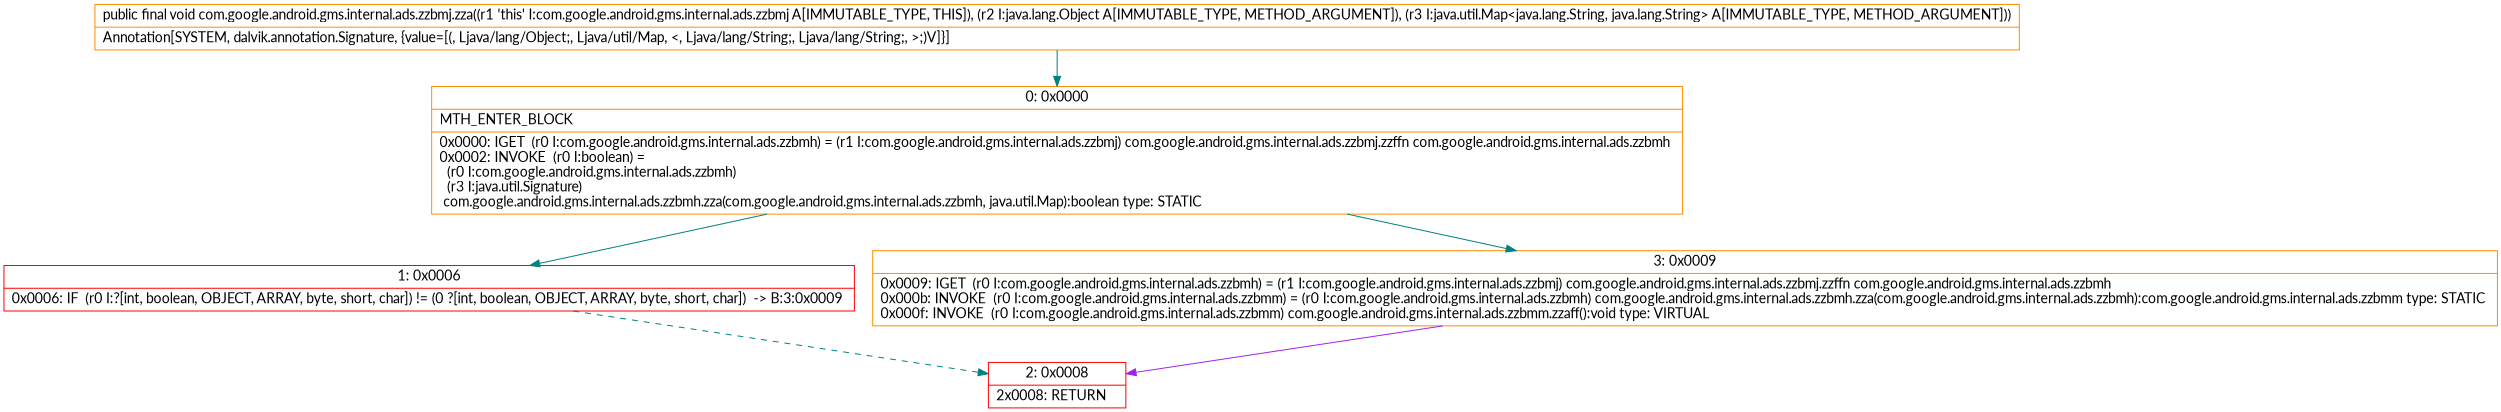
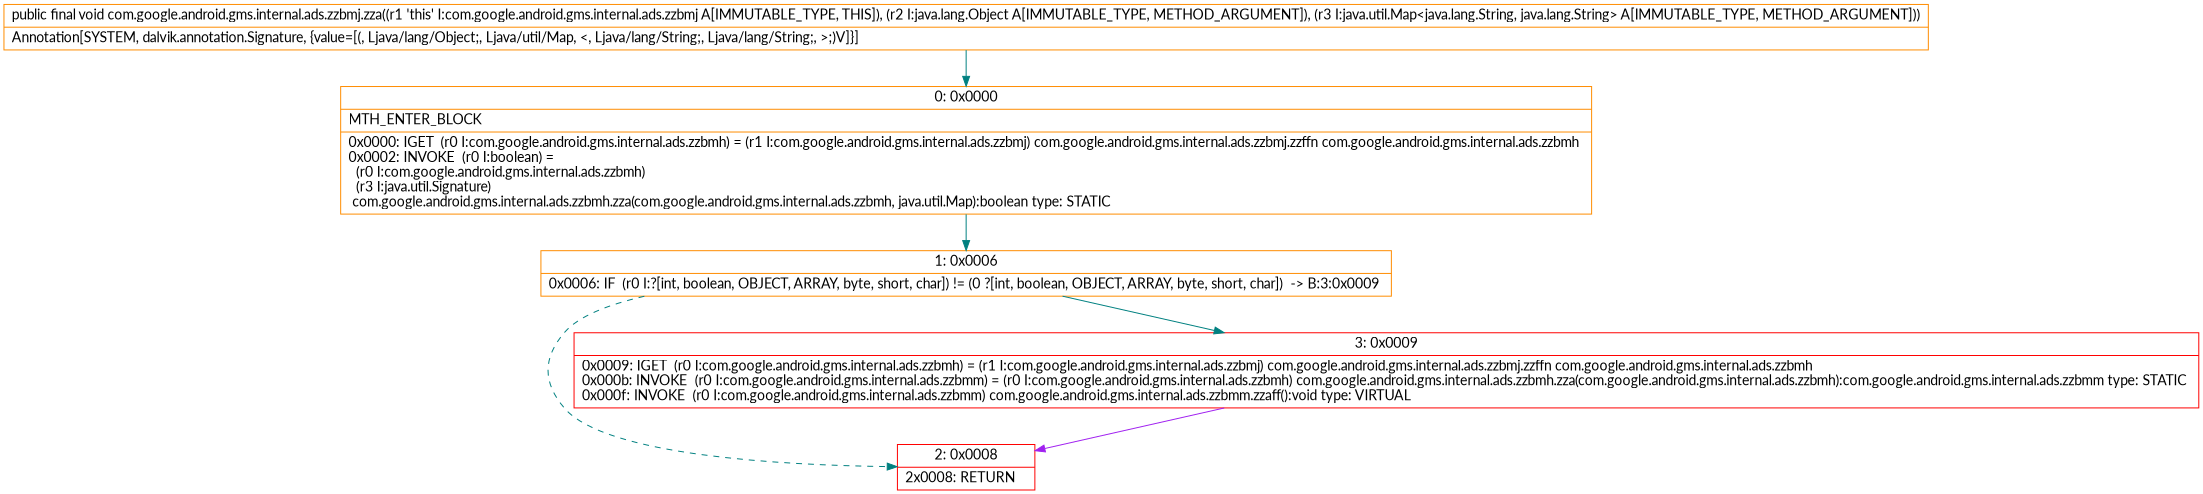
(1427, 231) -> (1138, 313)
(429, 288) -> (966, 273)
(1685, 288) -> (1386, 370)
